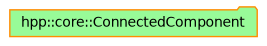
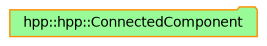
(134, 23) -> (134, 23)
